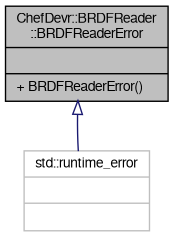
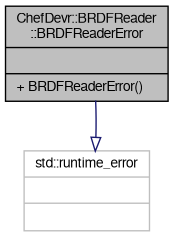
(78, 133) -> (96, 119)
